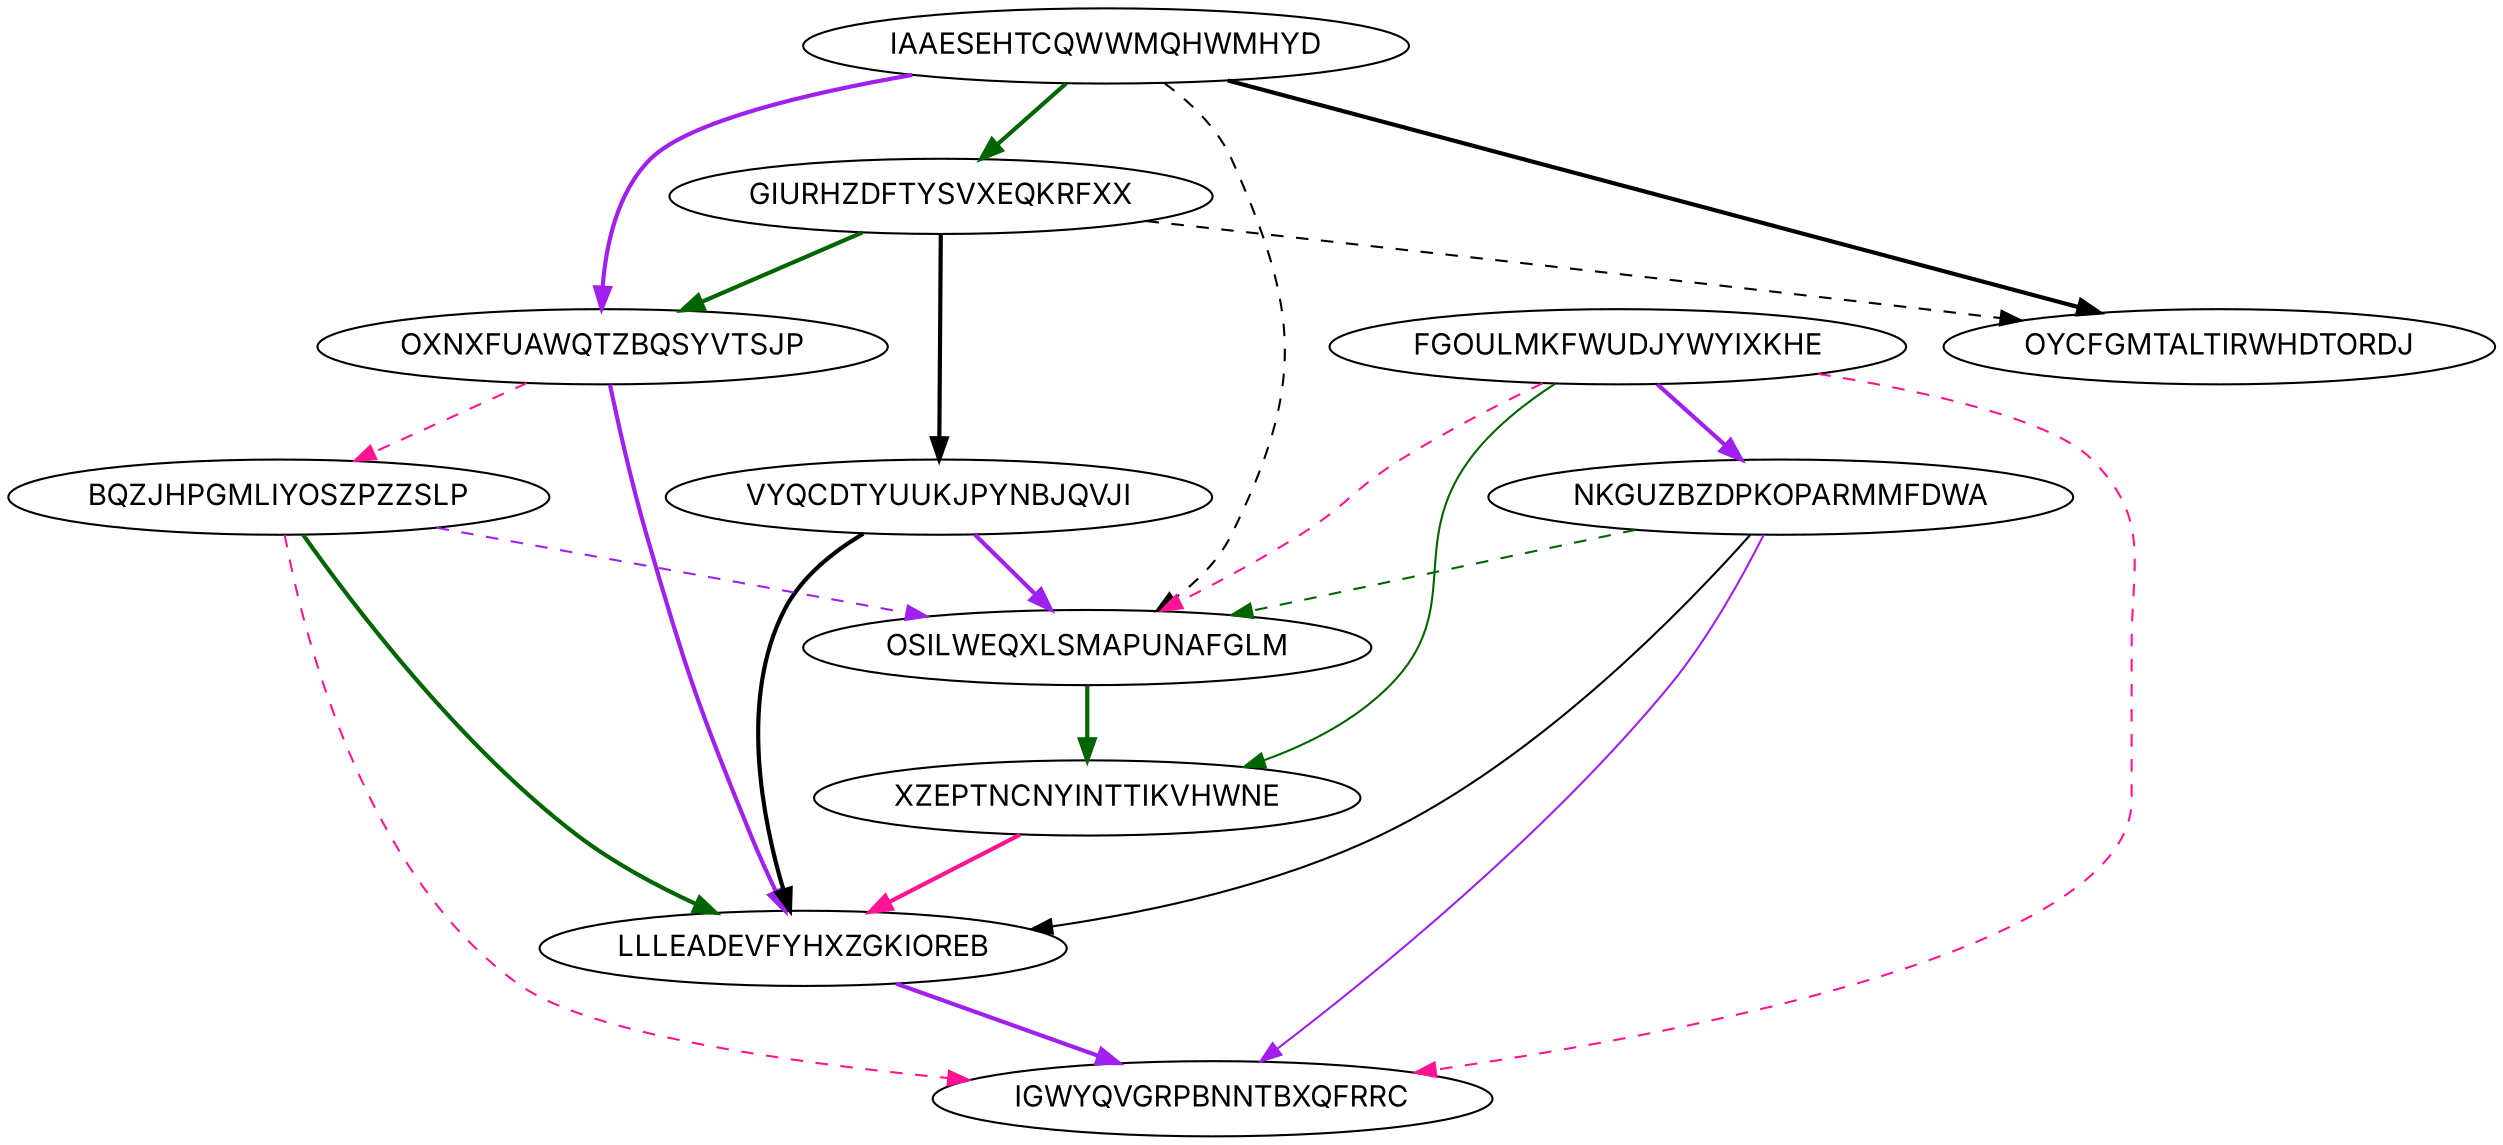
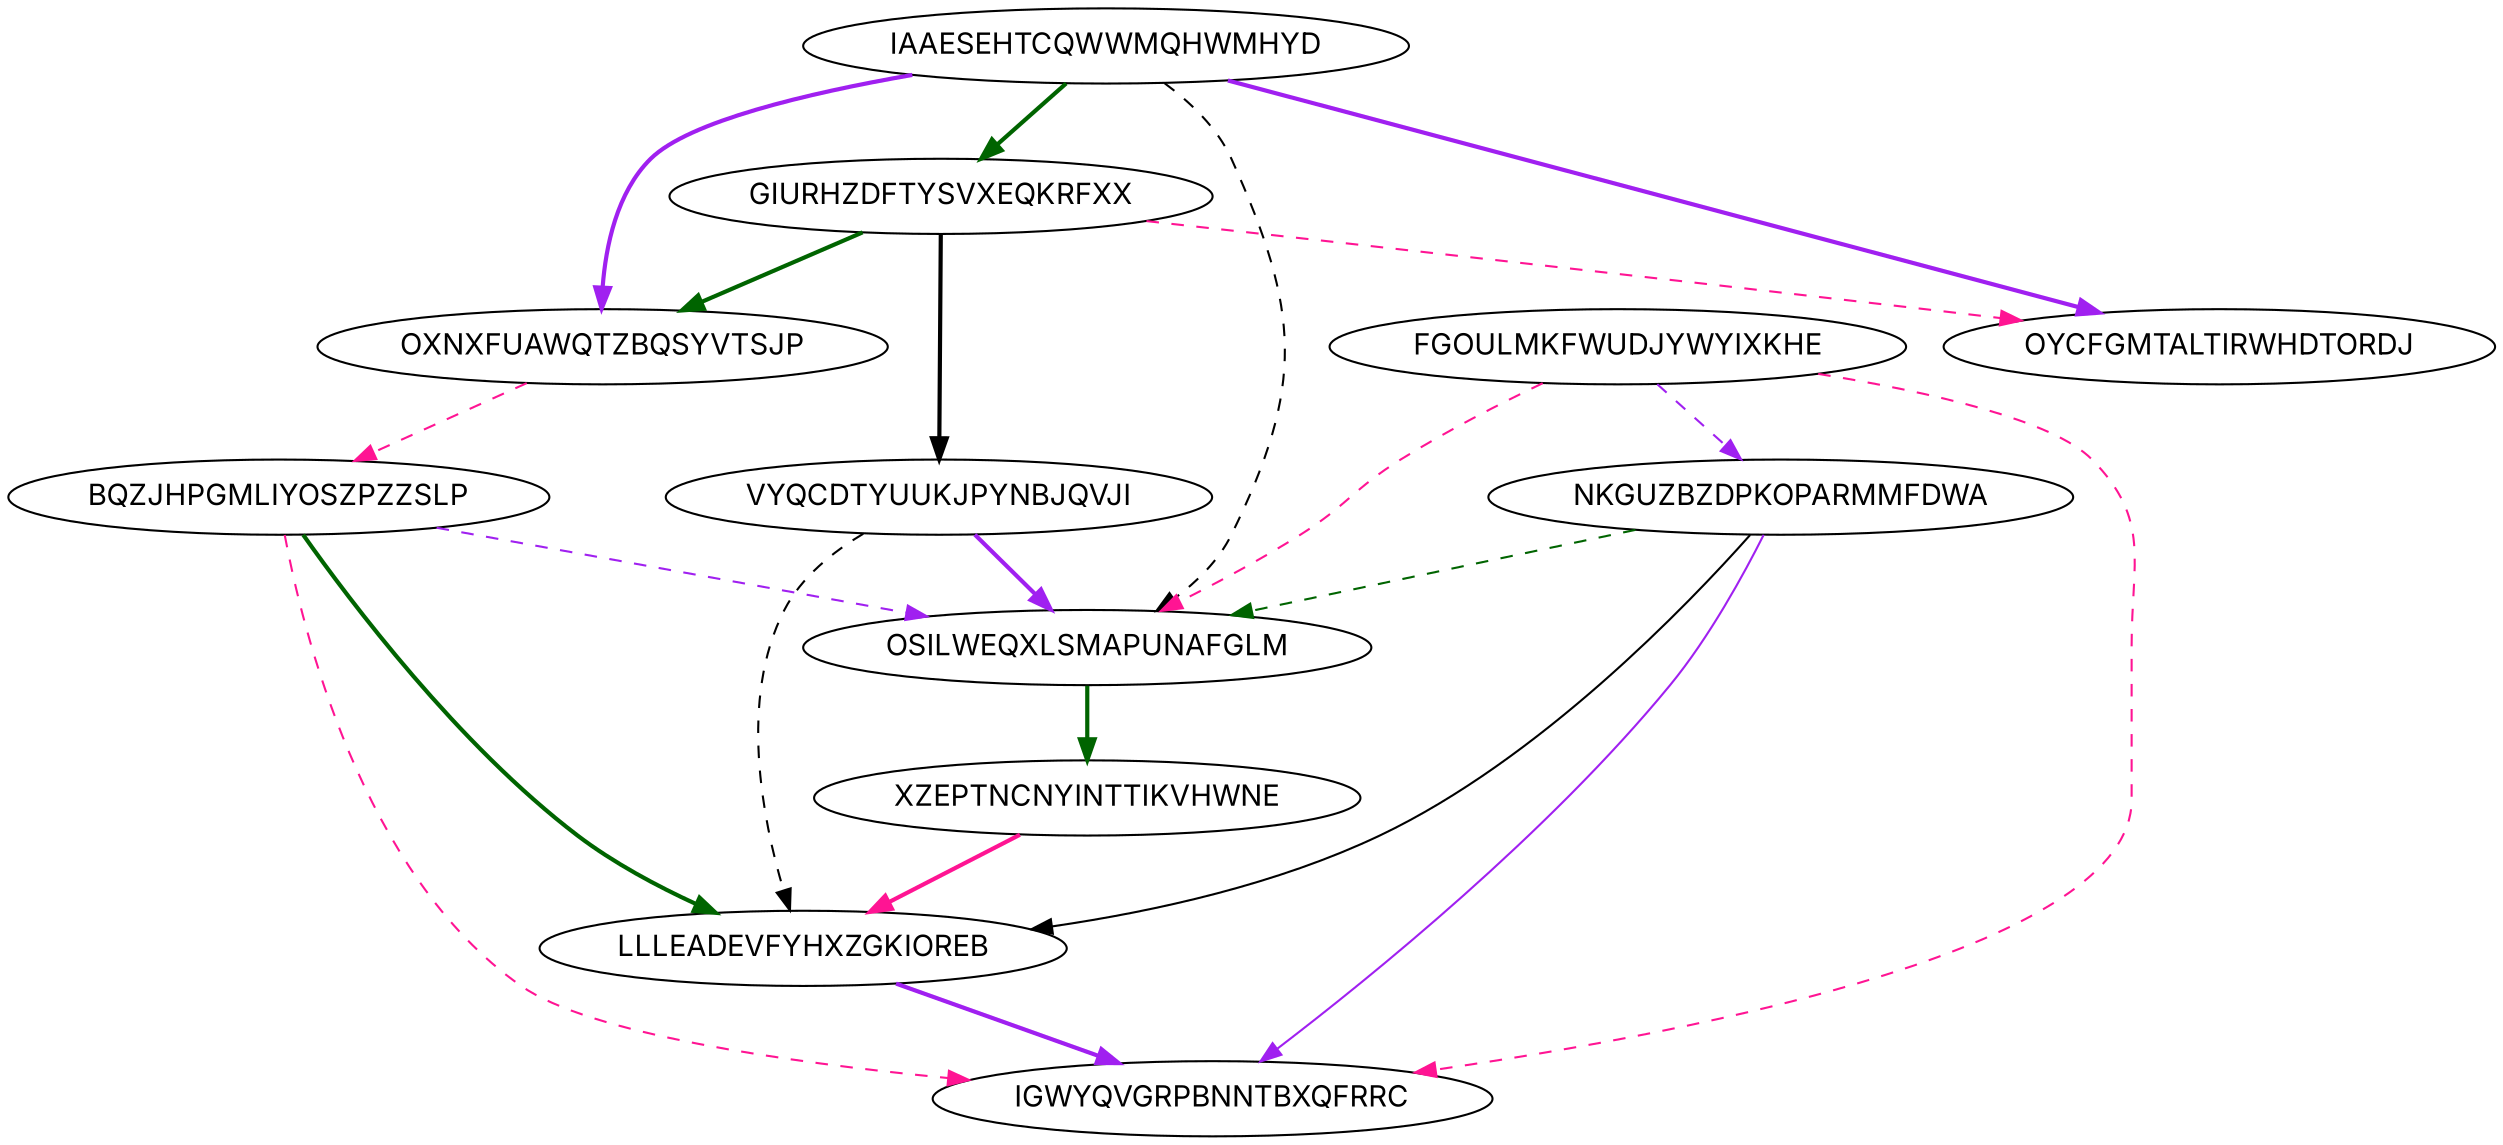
(1653, 194) -> (1653, 194)
(1573, 269) -> (1573, 269)
(1691, 415) -> (1691, 415)
(1433, 591) -> none
(679, 643) -> none
(761, 694) -> (761, 694)
